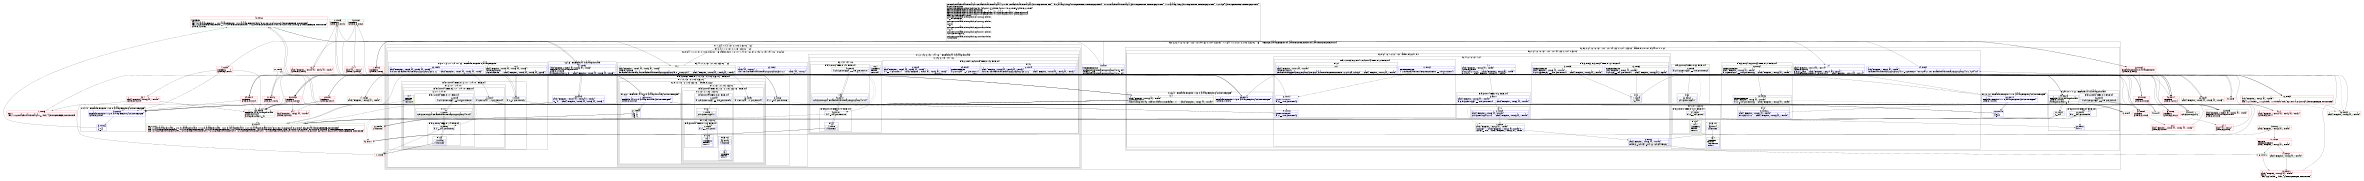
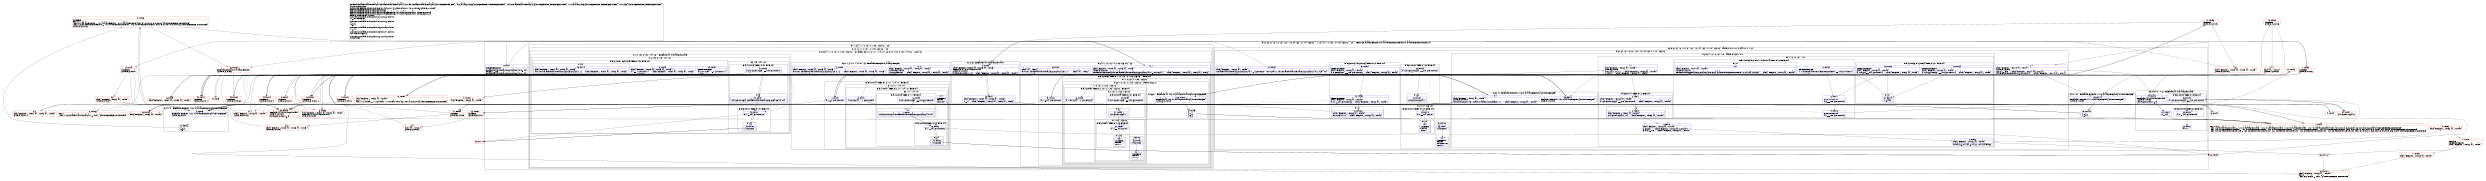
(875, 70) -> none
(409, 98) -> (941, 98)
(378, 128) -> none
